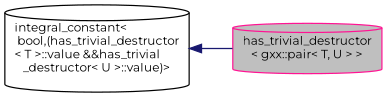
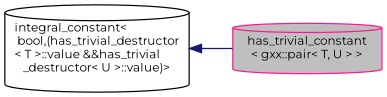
(307, 48) -> (307, 48)
